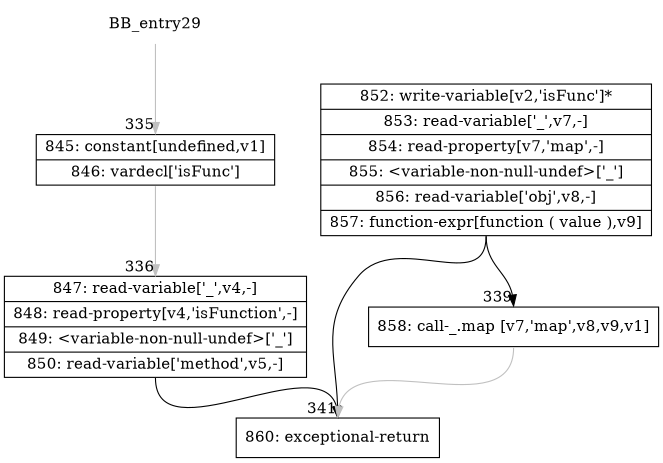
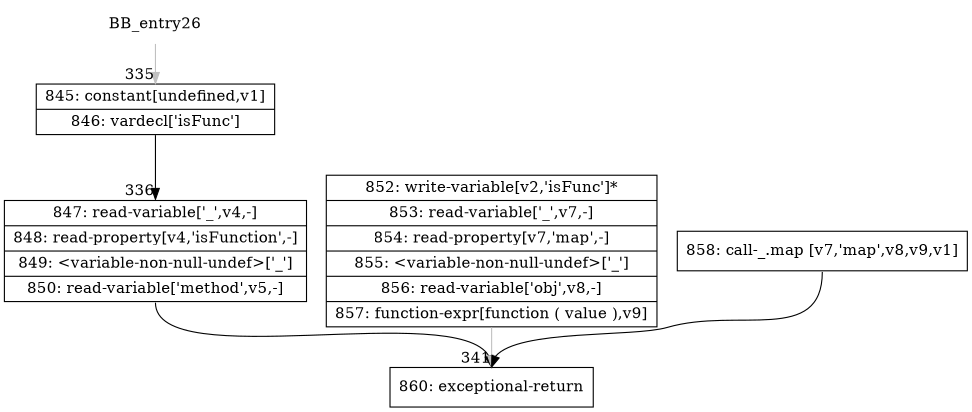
(155, 24) -> (155, 24)
(155, 225) -> (155, 162)
(497, 267) -> none
(363, 272) -> (492, 342)
(431, 383) -> (671, 327)
